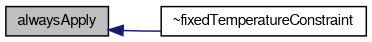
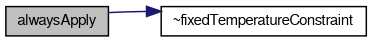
(142, 31) -> (127, 12)
